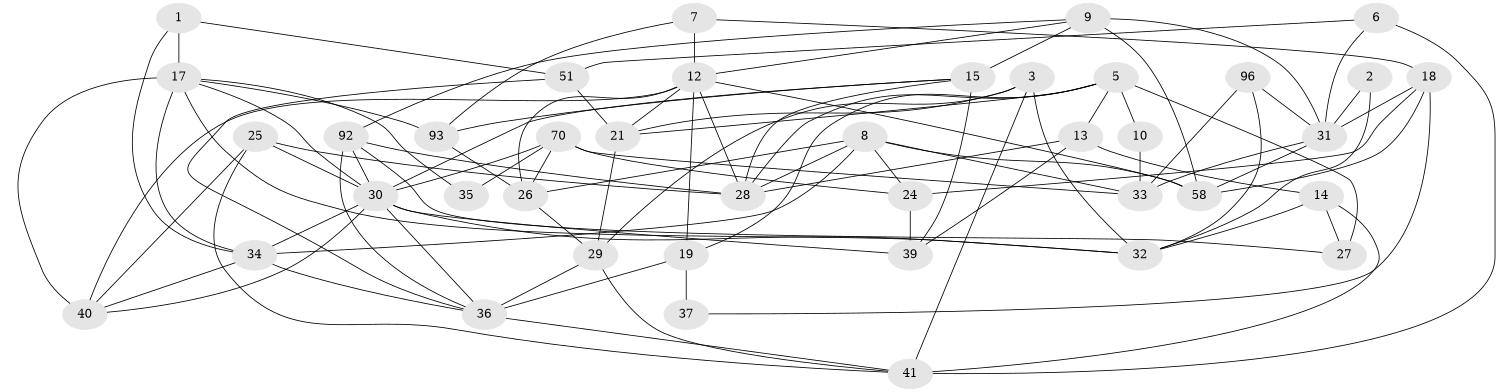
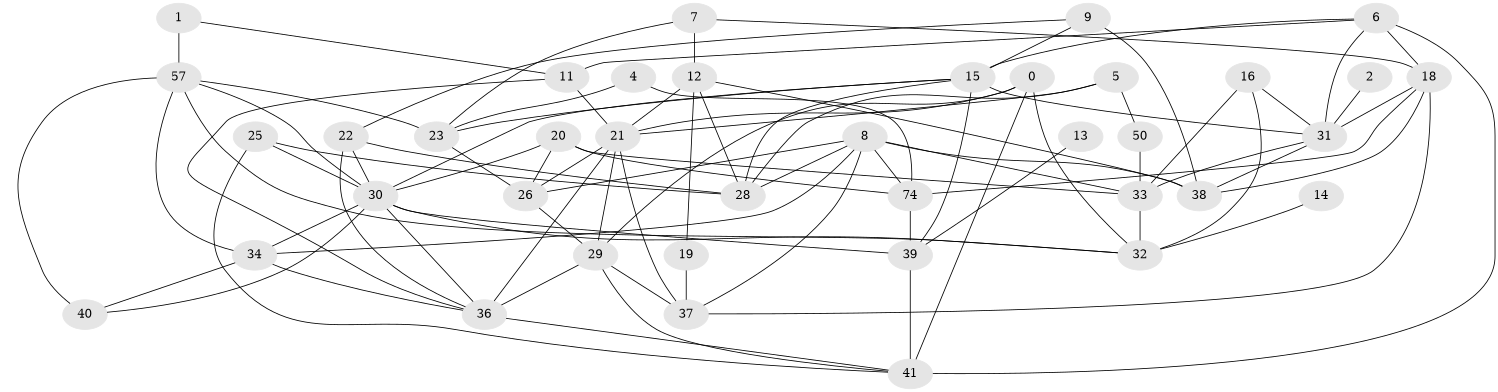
(1233, 40) -> (1145, 116)
none -> (1088, 43)
none -> (1403, 48)
(856, 53) -> none
(179, 77) -> (179, 77)
(567, 77) -> (567, 77)
none -> (634, 77)
(1032, 77) -> (1032, 77)
(1248, 77) -> (1248, 77)
(354, 101) -> none
(1098, 107) -> none
(544, 108) -> (572, 166)
(831, 125) -> none
(346, 137) -> (346, 137)
(437, 137) -> (437, 137)
(559, 137) -> (559, 137)
(1140, 137) -> (1140, 137)
(135, 165) -> none
(912, 166) -> none
(1202, 176) -> none
(1274, 195) -> (1140, 226)
(466, 196) -> none
(910, 196) -> (910, 196)
(1199, 196) -> (1199, 196)
none -> (638, 222)
(163, 233) -> none
none -> (785, 254)
(1344, 255) -> none
(585, 285) -> (560, 214)
none -> (641, 285)
(1201, 338) -> (910, 319)
